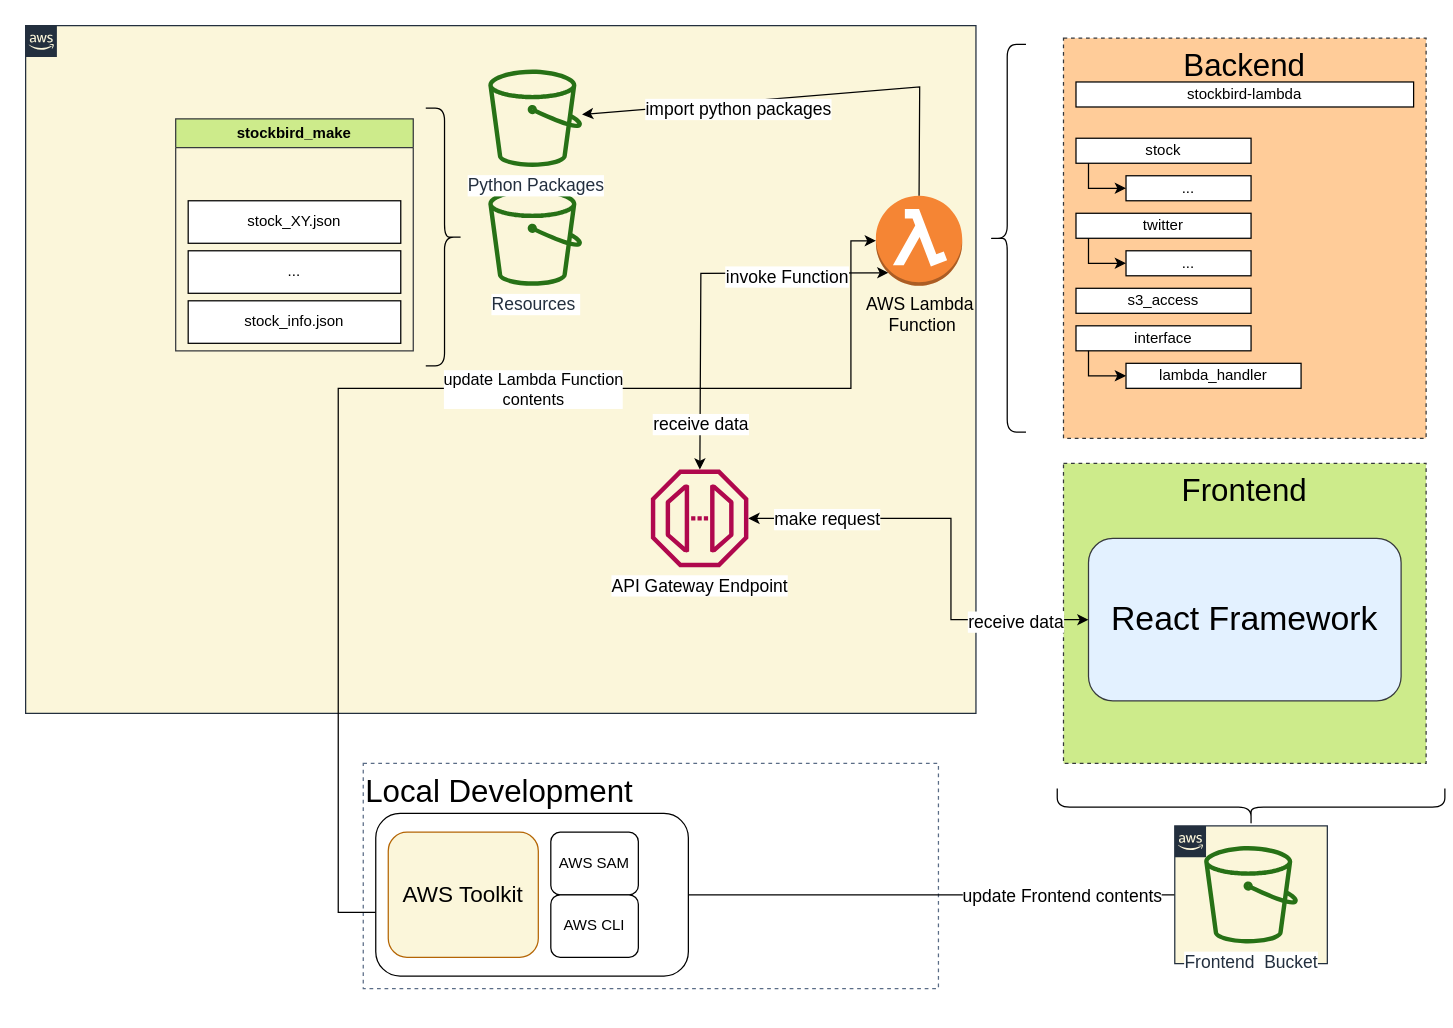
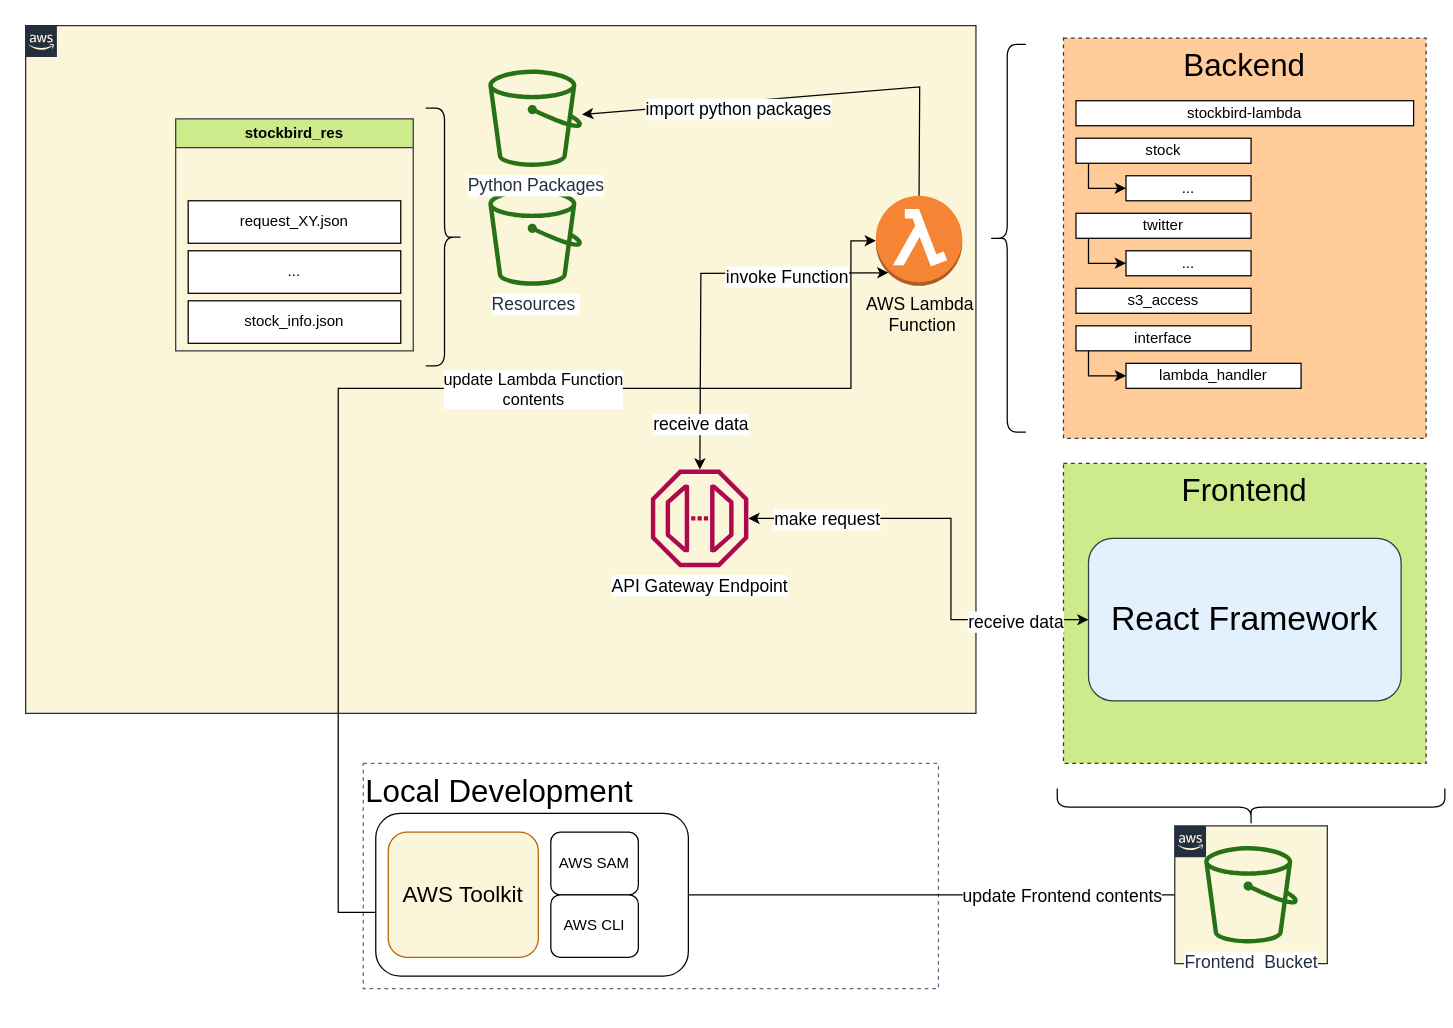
(1244, 94) -> (1244, 113)
(294, 133) -> (294, 133)
(294, 222) -> (294, 222)
